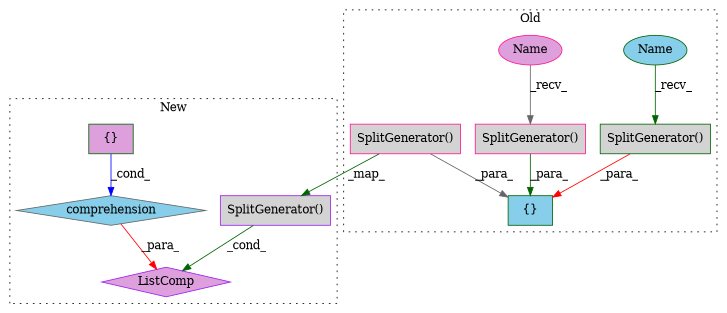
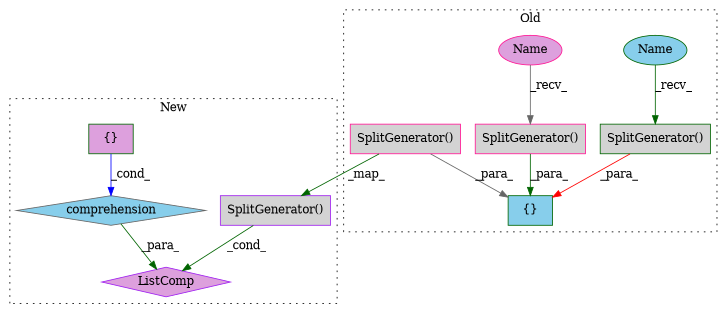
(136, 243) -> (136, 243)
